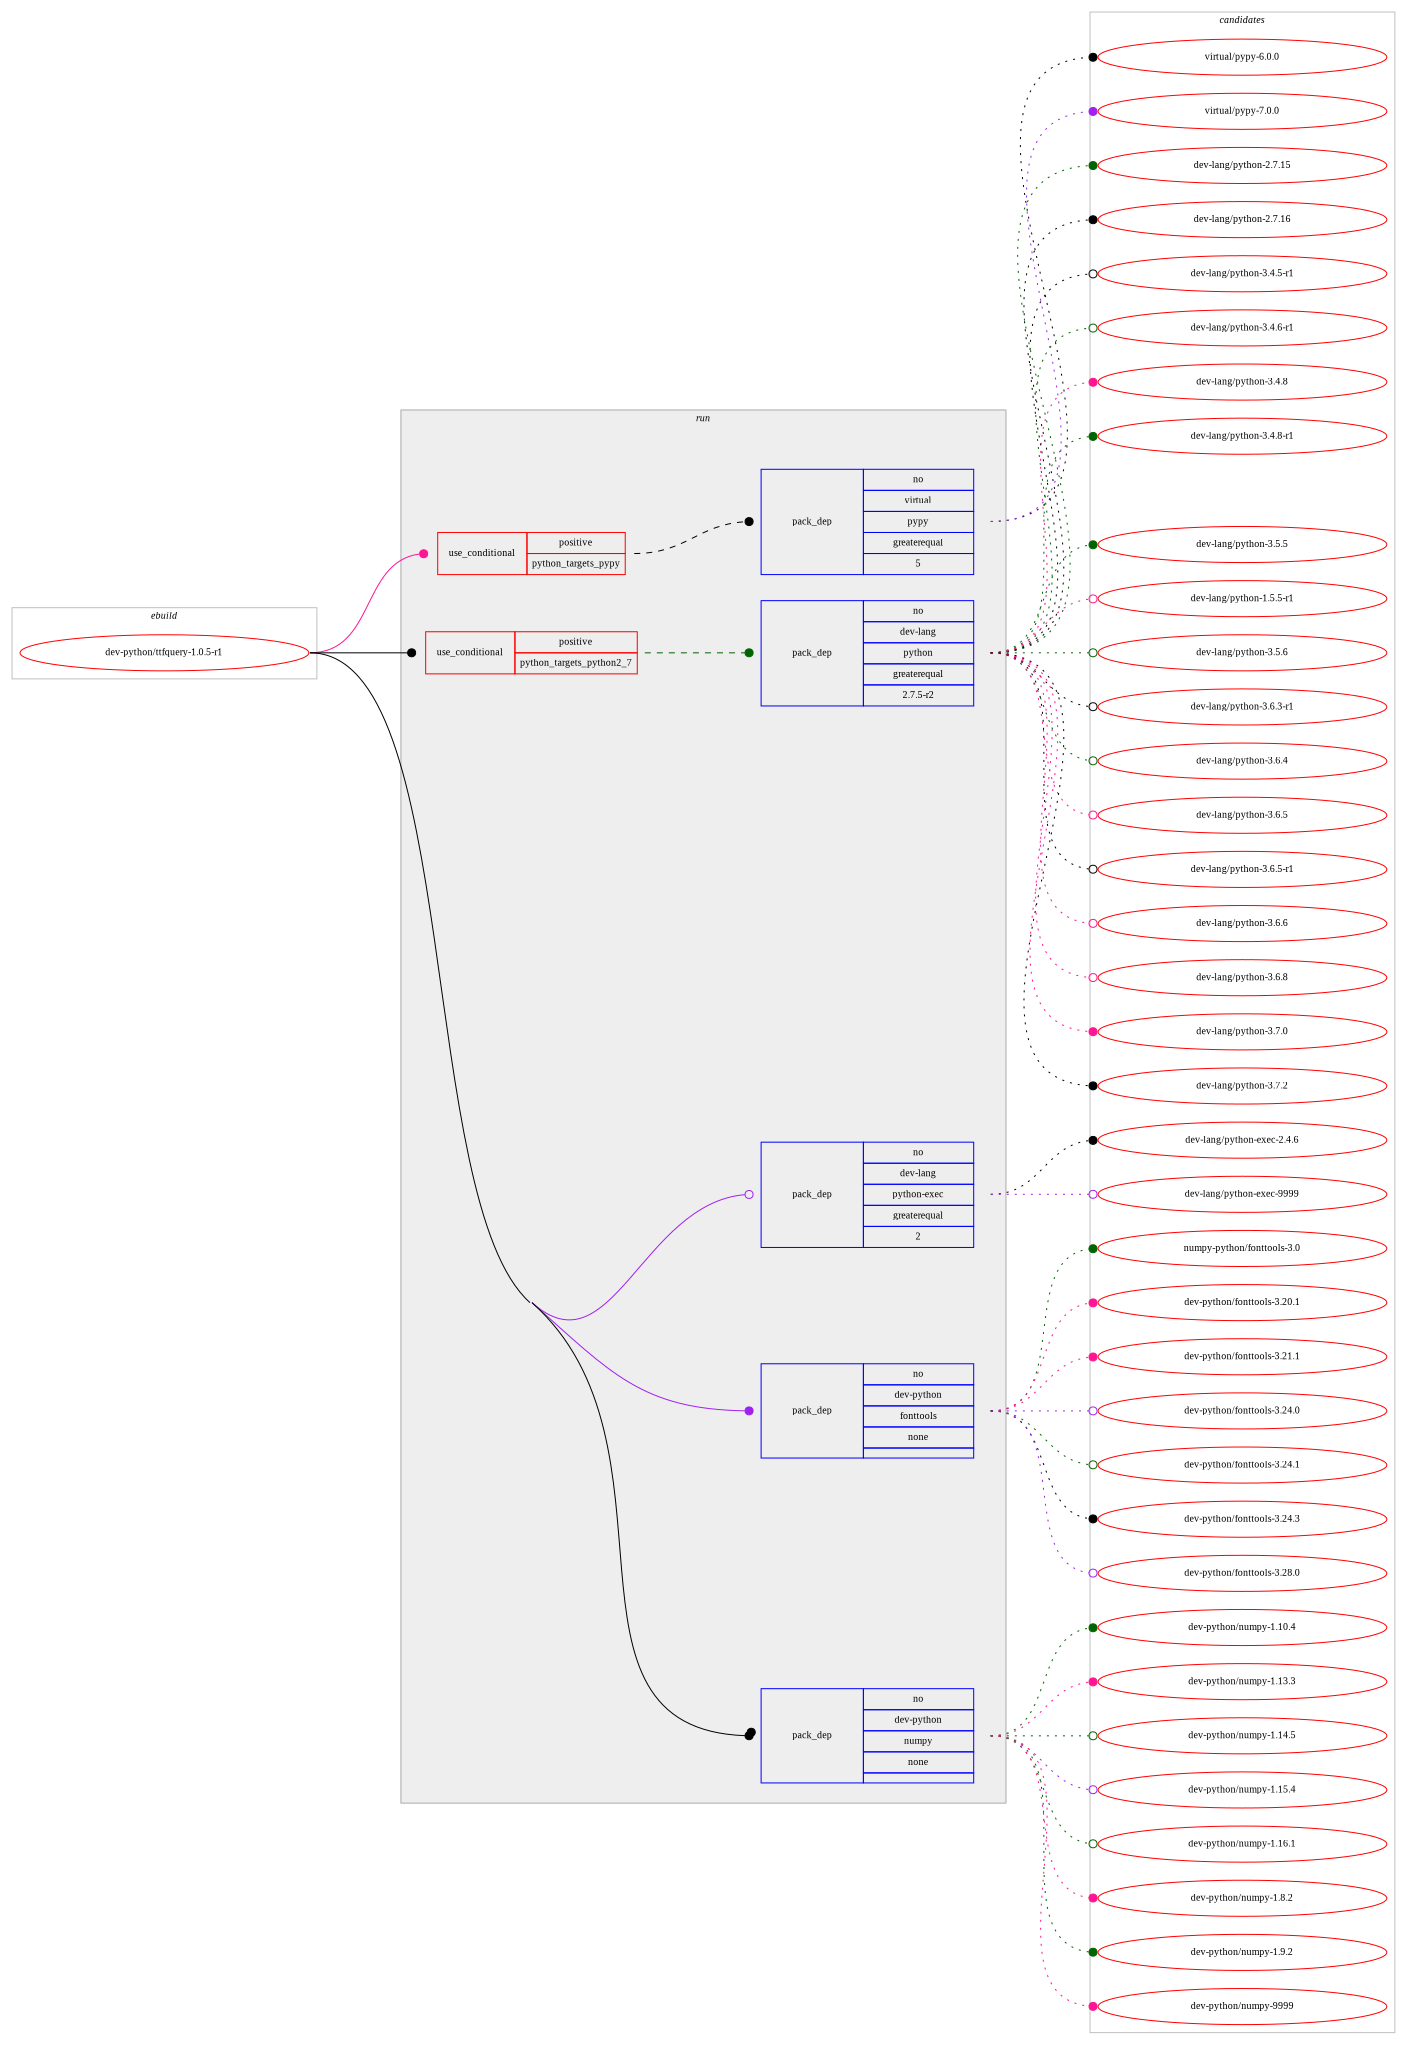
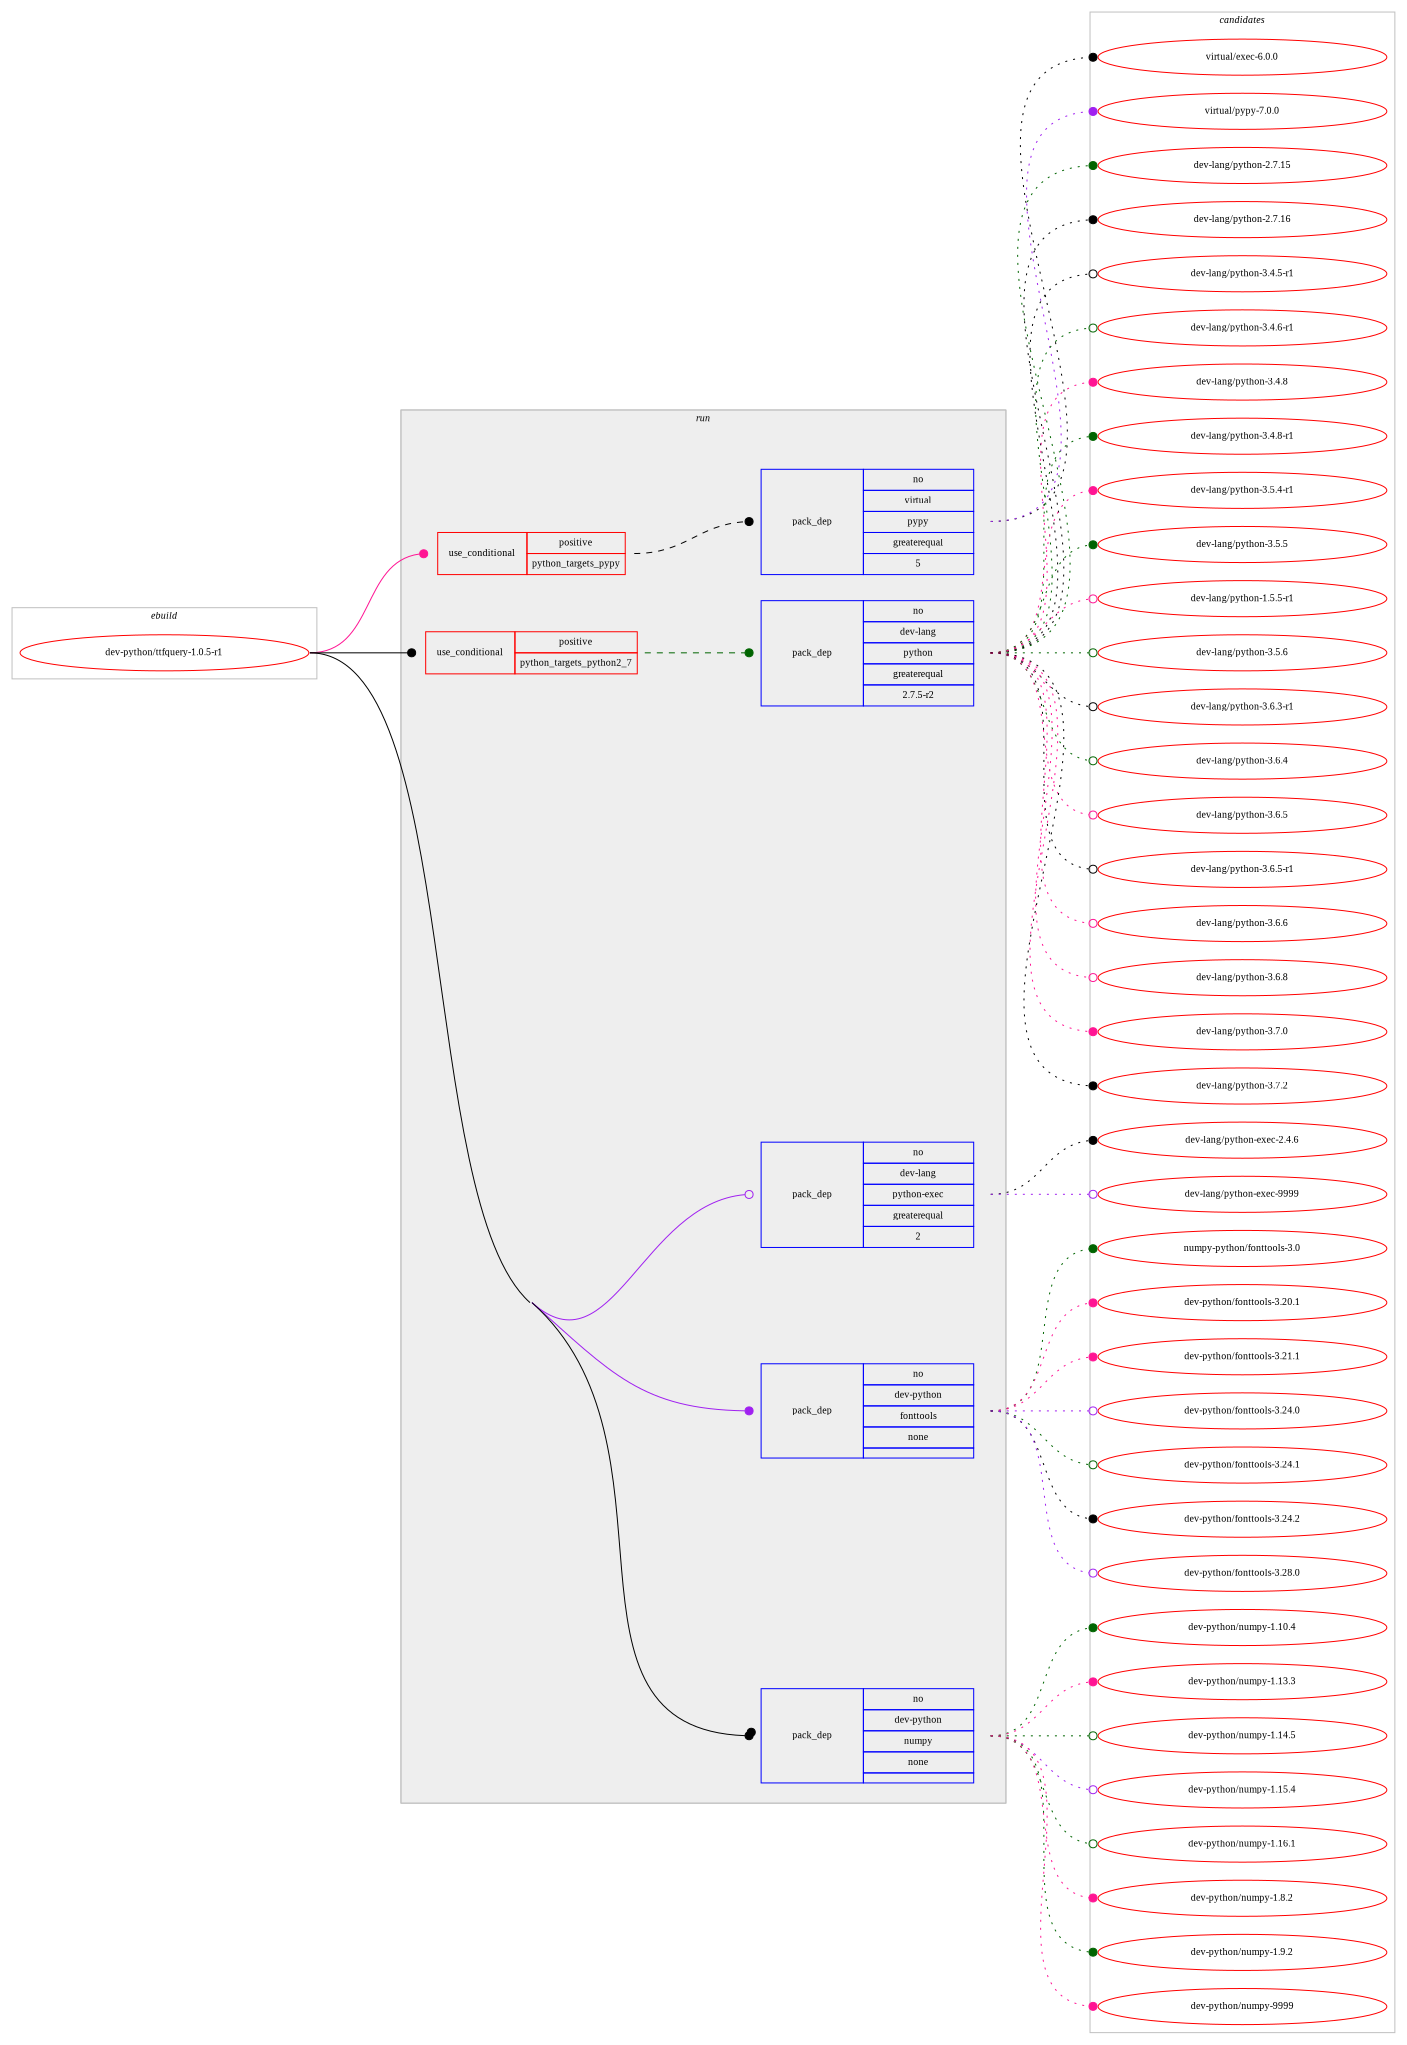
(1242, 57) -> (1242, 57)
none -> (1242, 490)
(1242, 1519) -> (1242, 1519)
